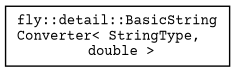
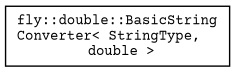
(118, 36) -> (118, 36)
